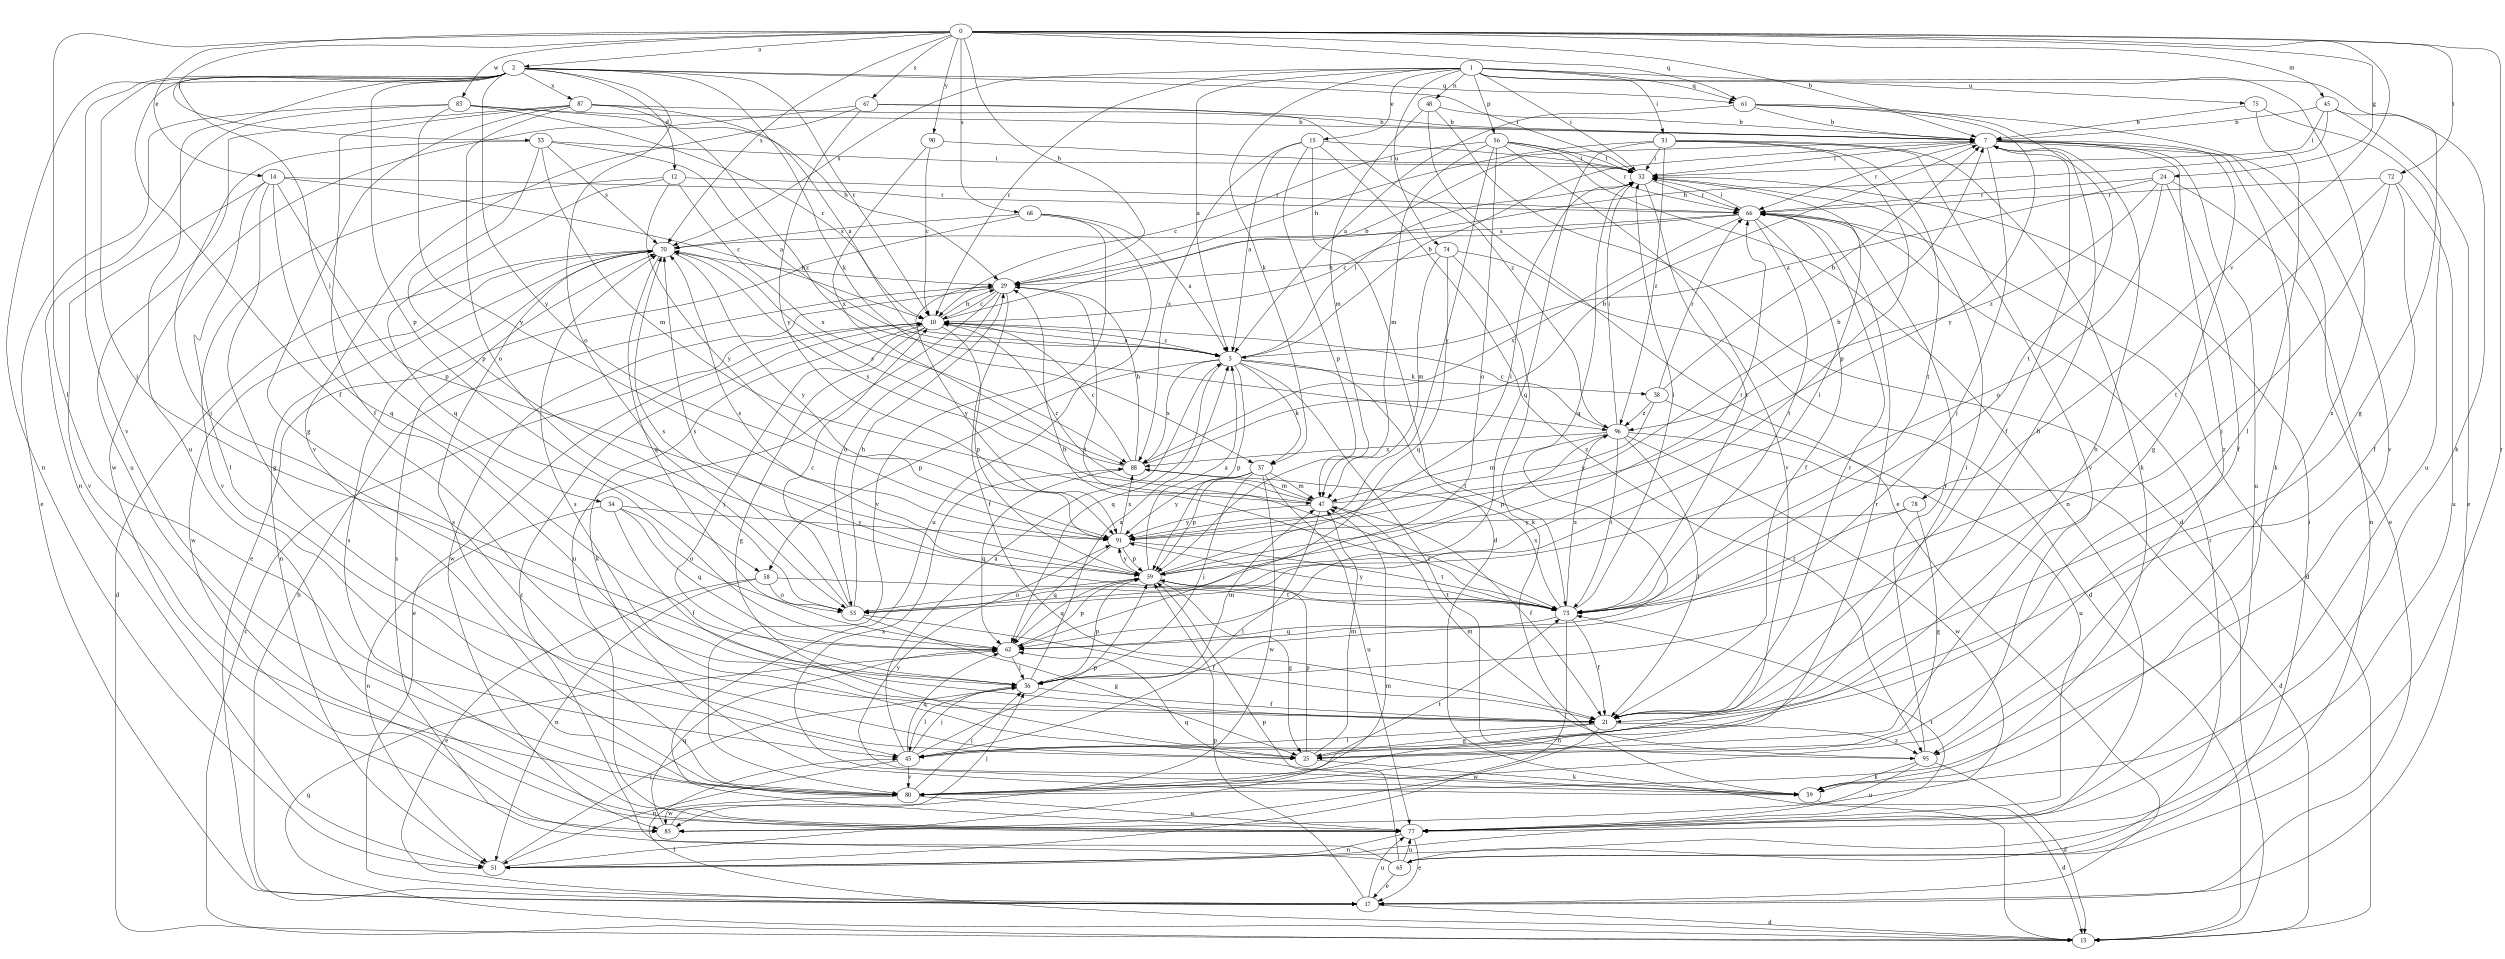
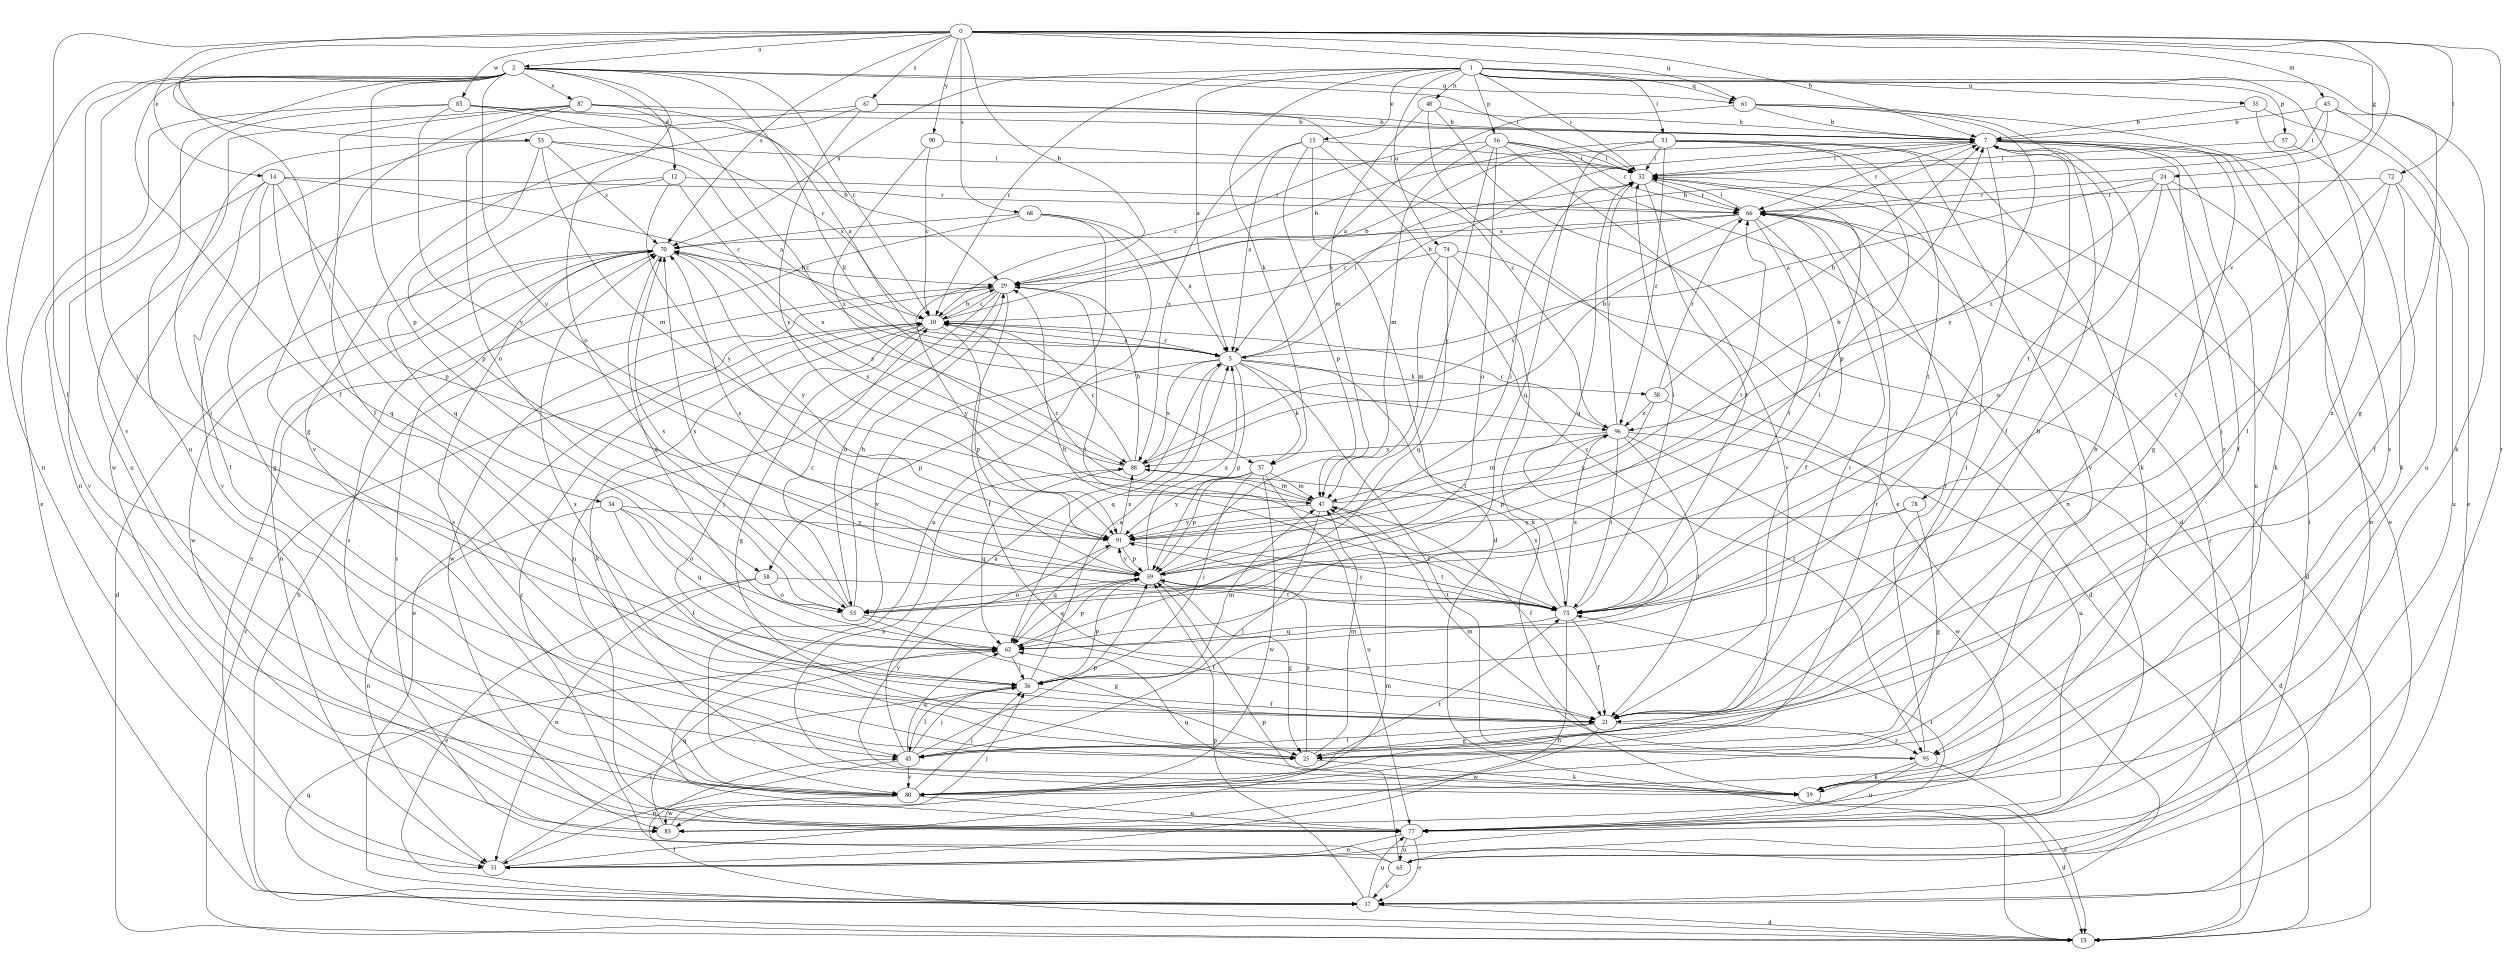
(2256, 104) -> (2256, 104)
none -> (2285, 141)
(1408, 851) -> (1402, 849)
